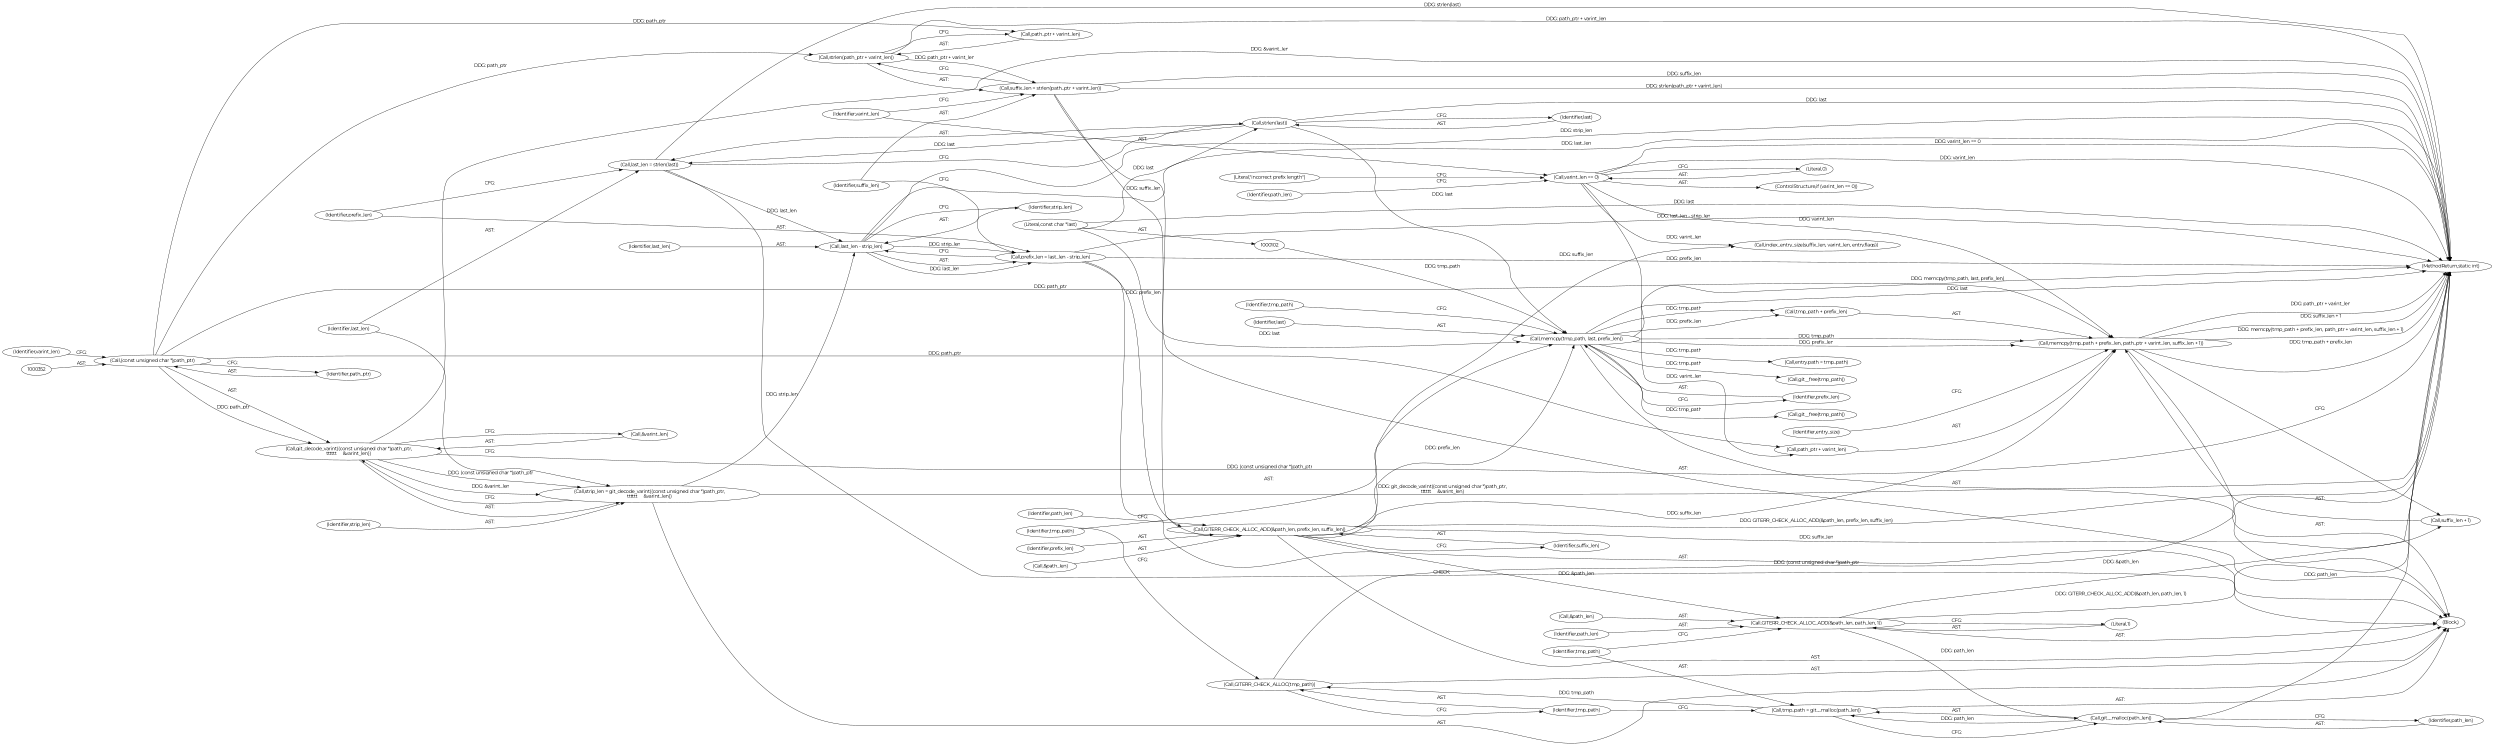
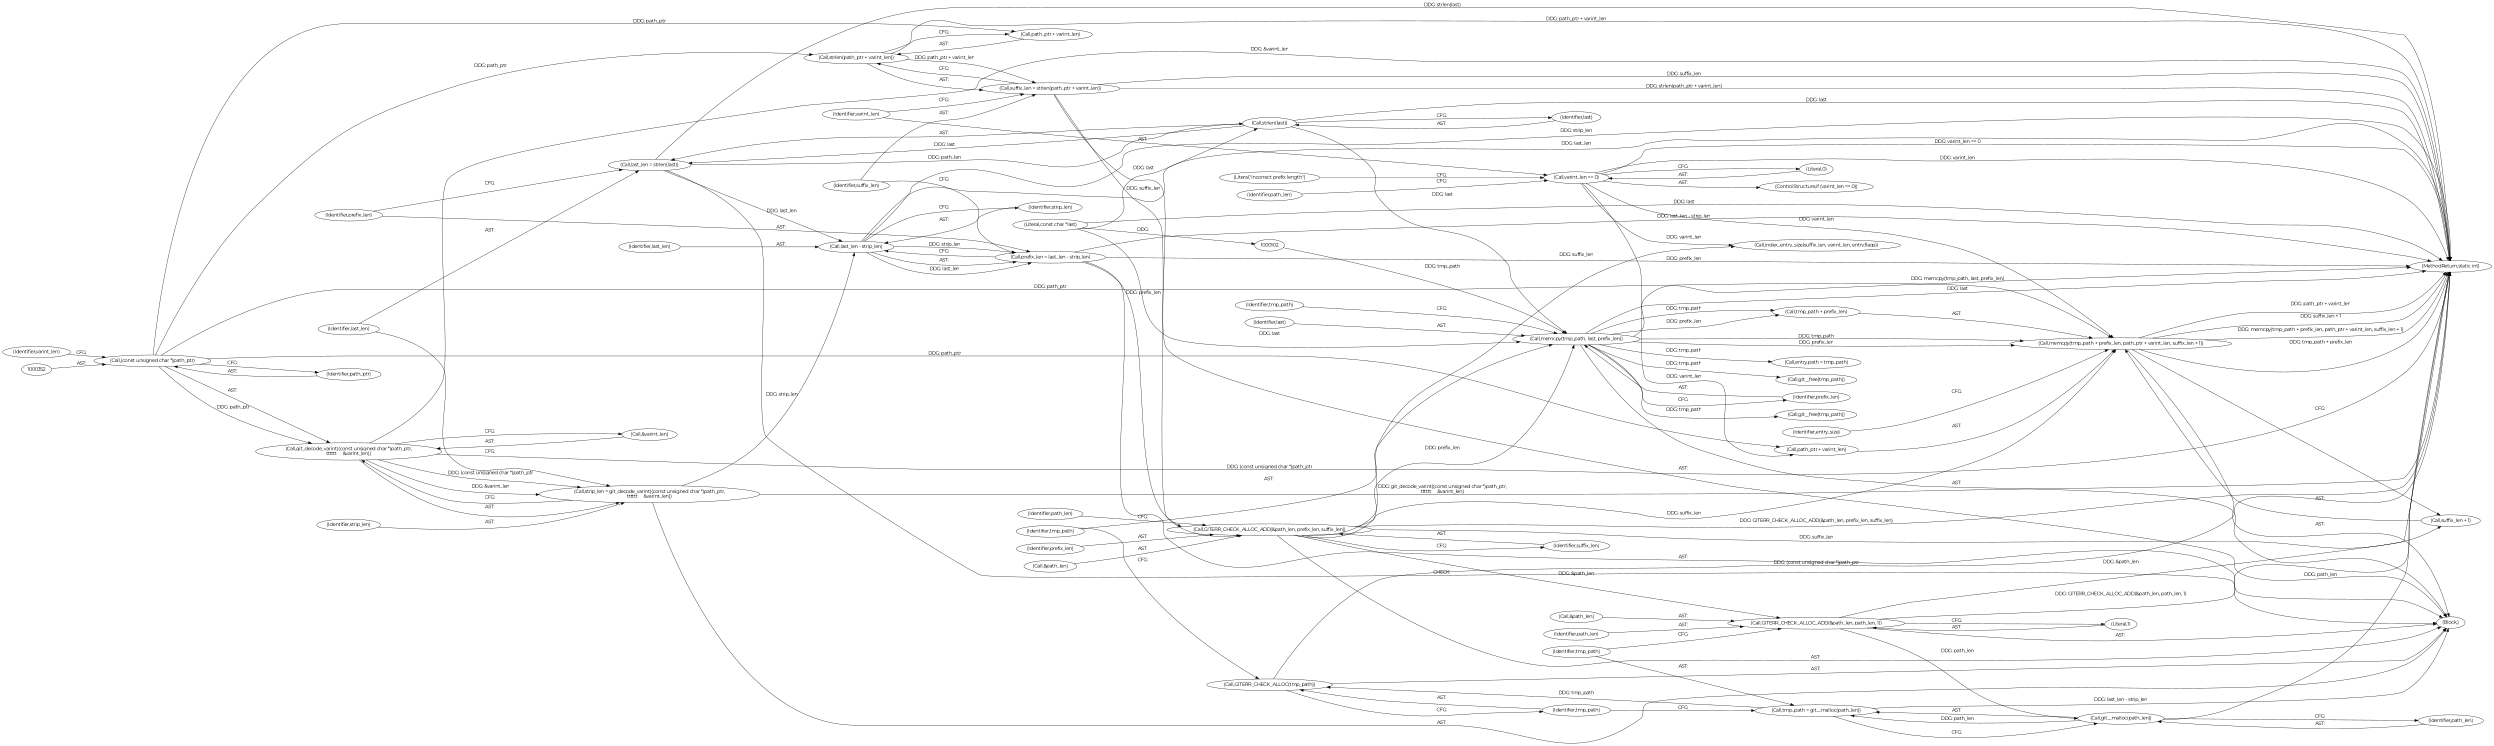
(945, 157) -> (945, 157)
(1143, 230) -> (1143, 230)
(2121, 700) -> (2121, 700)
